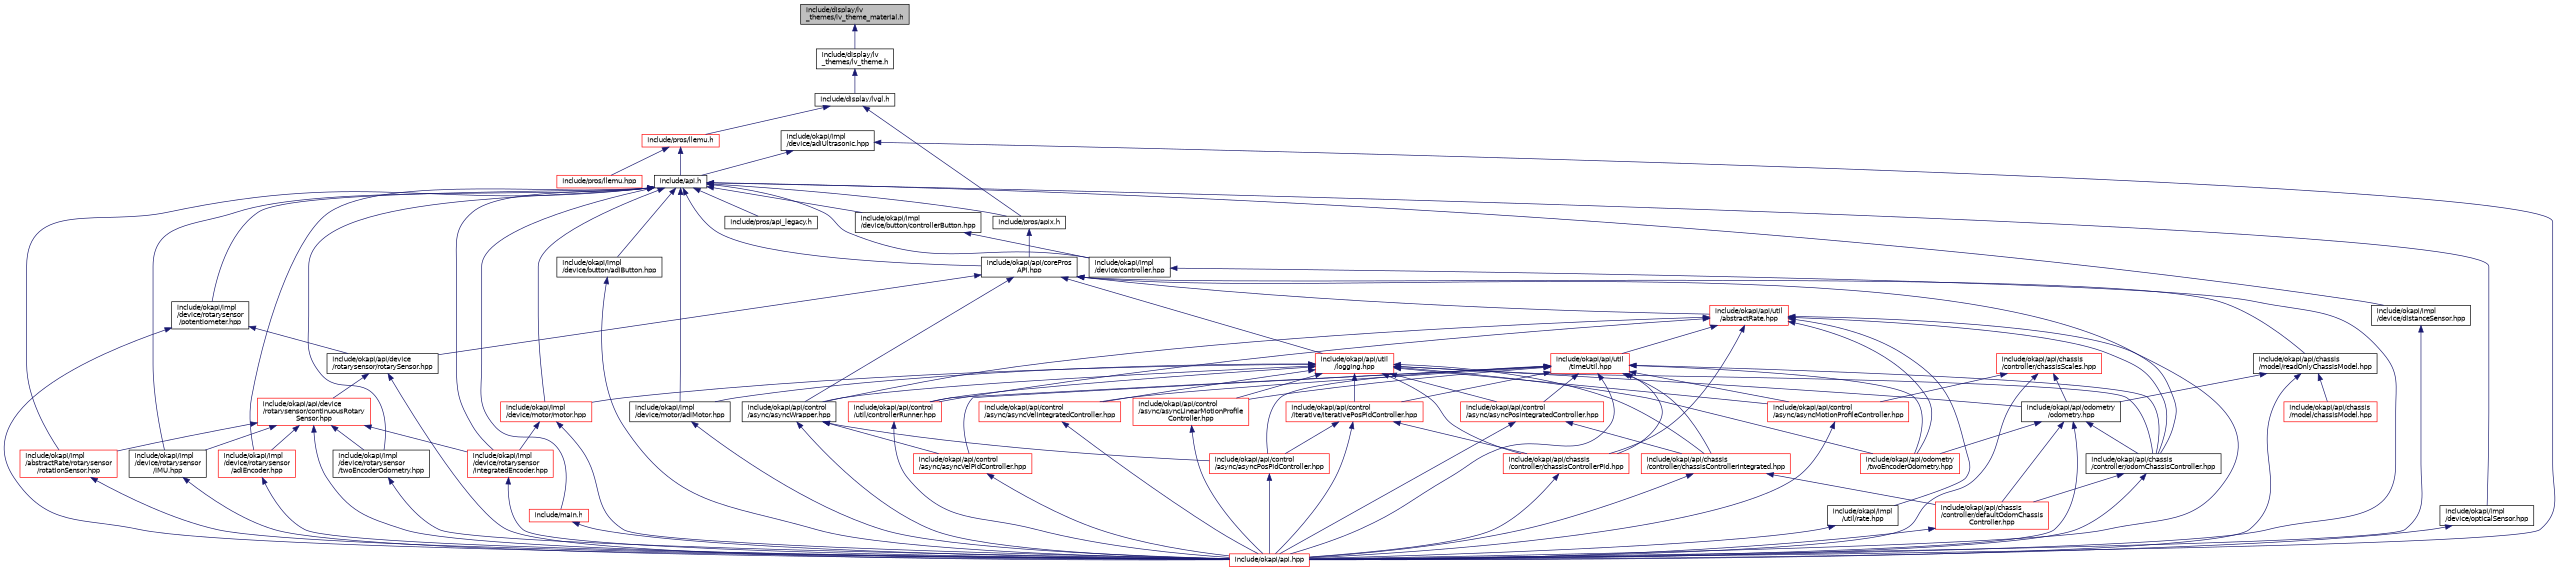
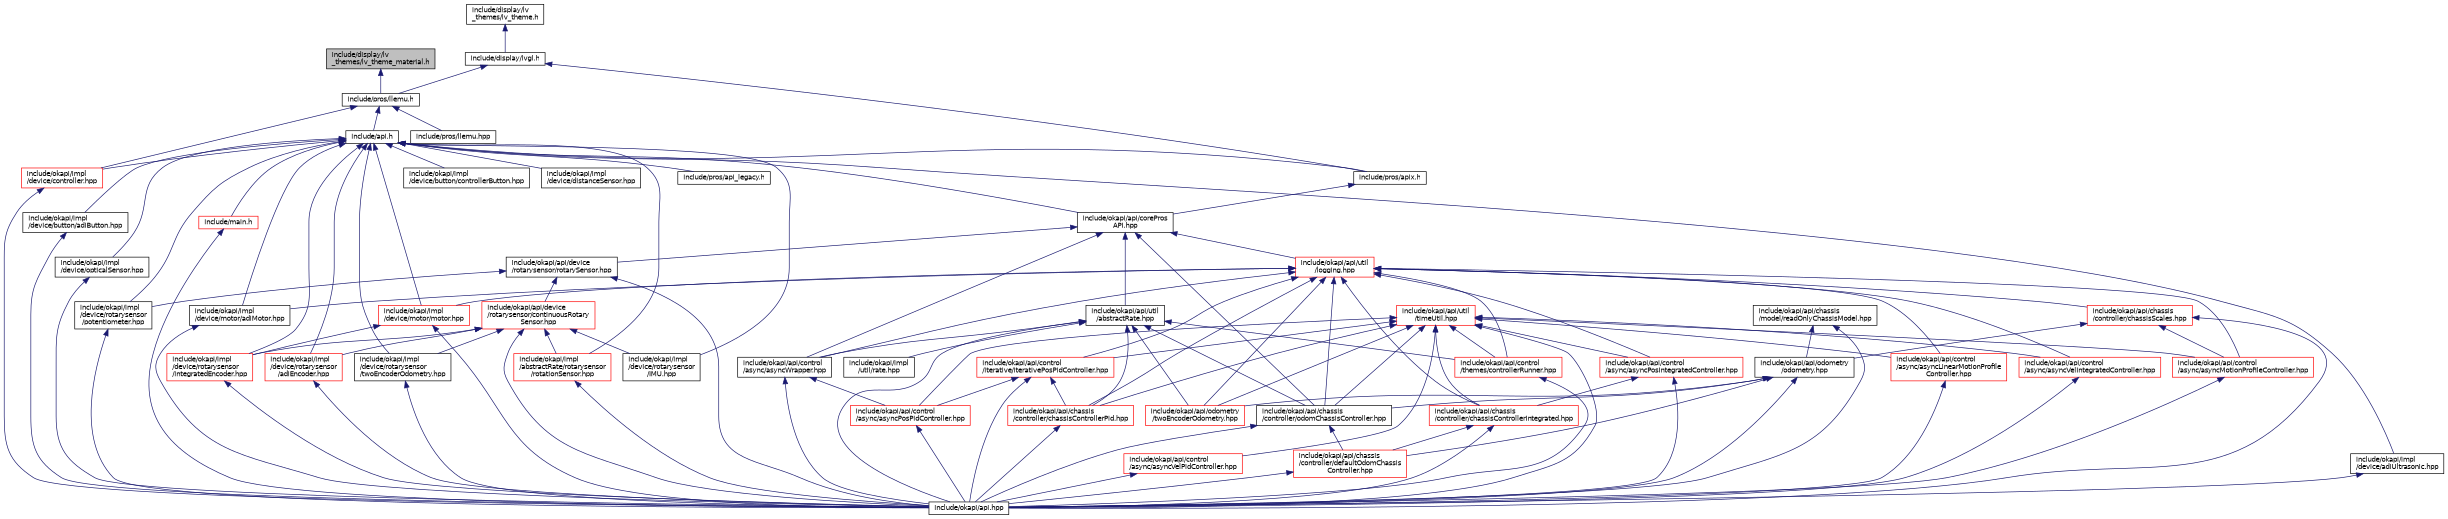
(855, 40) -> (381, 85)
(681, 141) -> (381, 100)
(744, 164) -> (1437, 205)
(599, 182) -> (453, 137)
(1024, 245) -> (226, 138)
(1130, 267) -> (62, 178)
(1703, 280) -> none
(1749, 315) -> (1125, 315)
(1666, 340) -> none
(302, 341) -> (325, 285)
(1727, 385) -> (1840, 287)
(895, 412) -> (1508, 367)
(2330, 412) -> none
(884, 439) -> none
(1569, 549) -> none
(1959, 549) -> none
(702, 554) -> none
(1269, 560) -> (969, 508)
